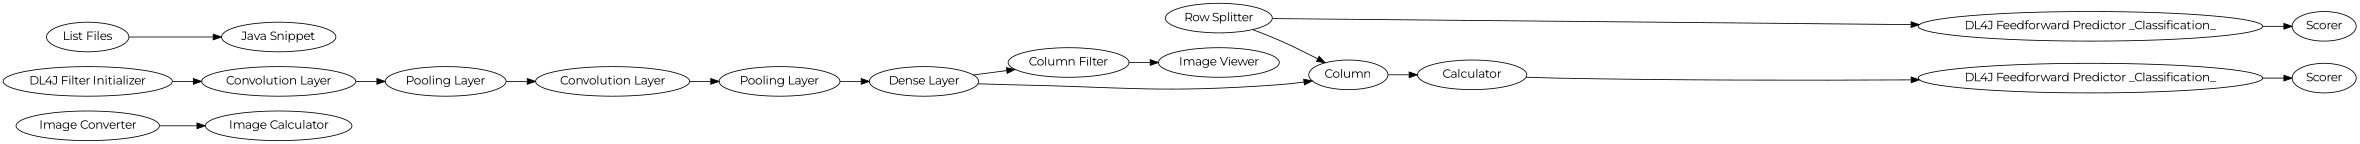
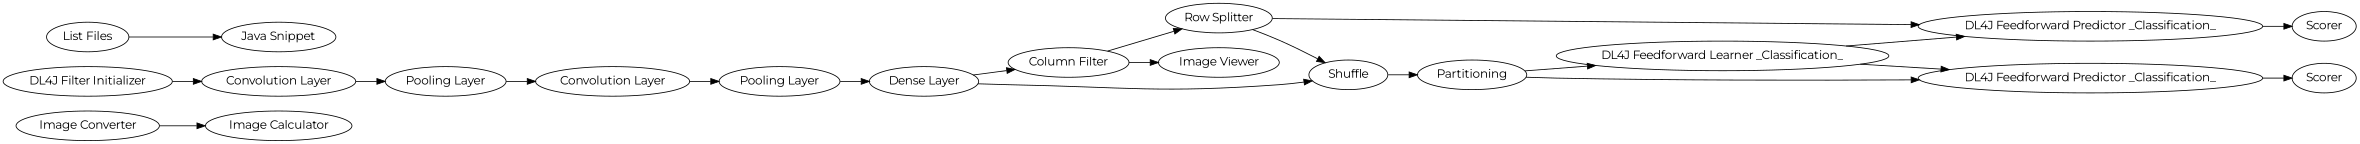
none -> (1141, 41)
none -> (1723, 56)
(1348, 75) -> (1348, 75)
(1472, 75) -> (1472, 75)
